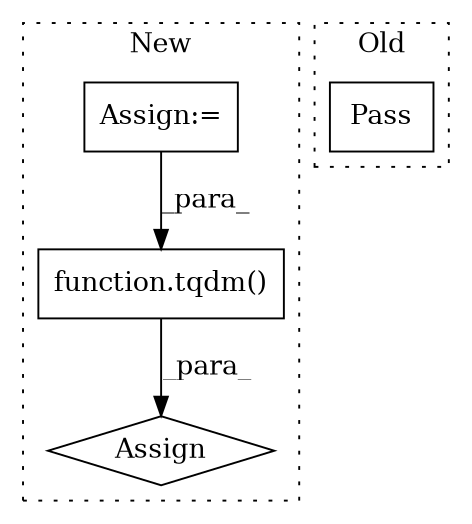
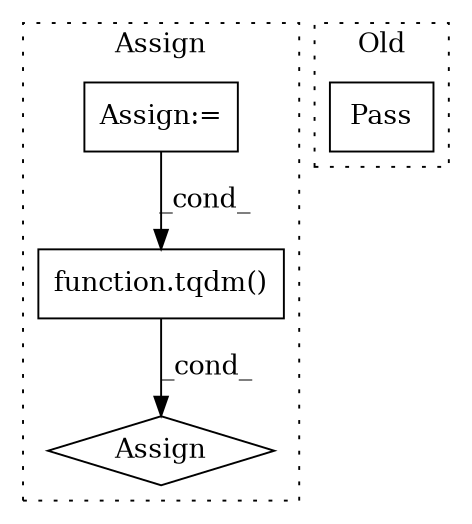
(161, 45) -> (161, 45)
(205, 200) -> (205, 200)
(207, 367) -> (207, 367)
